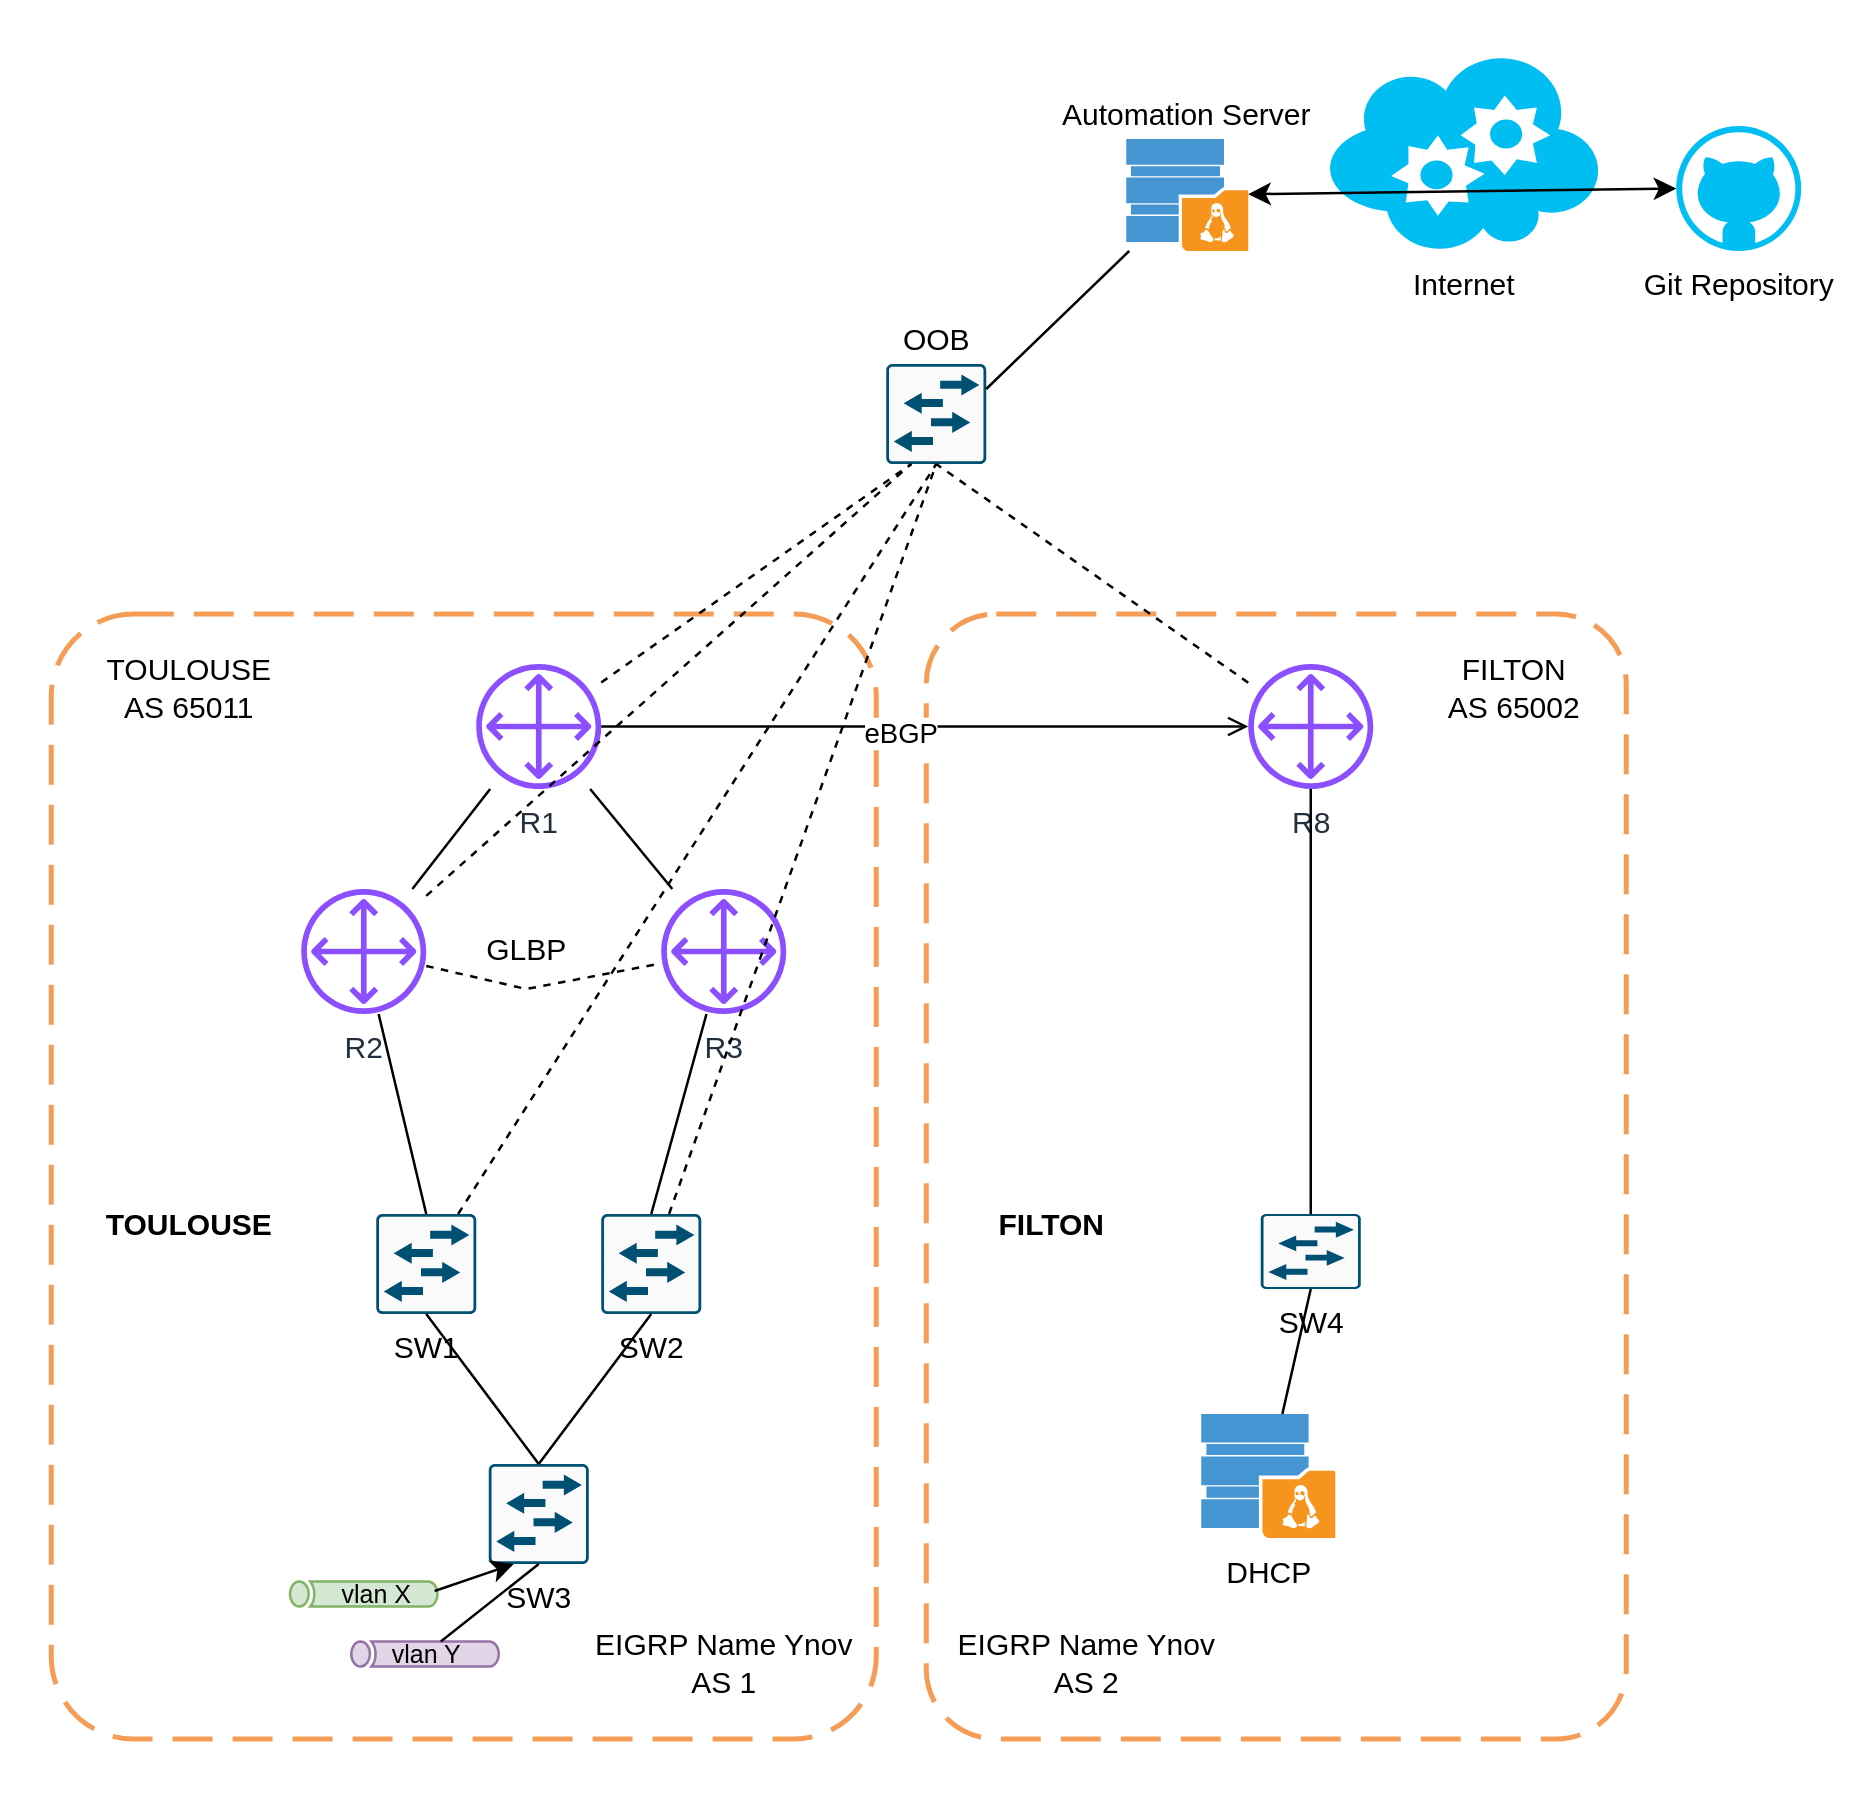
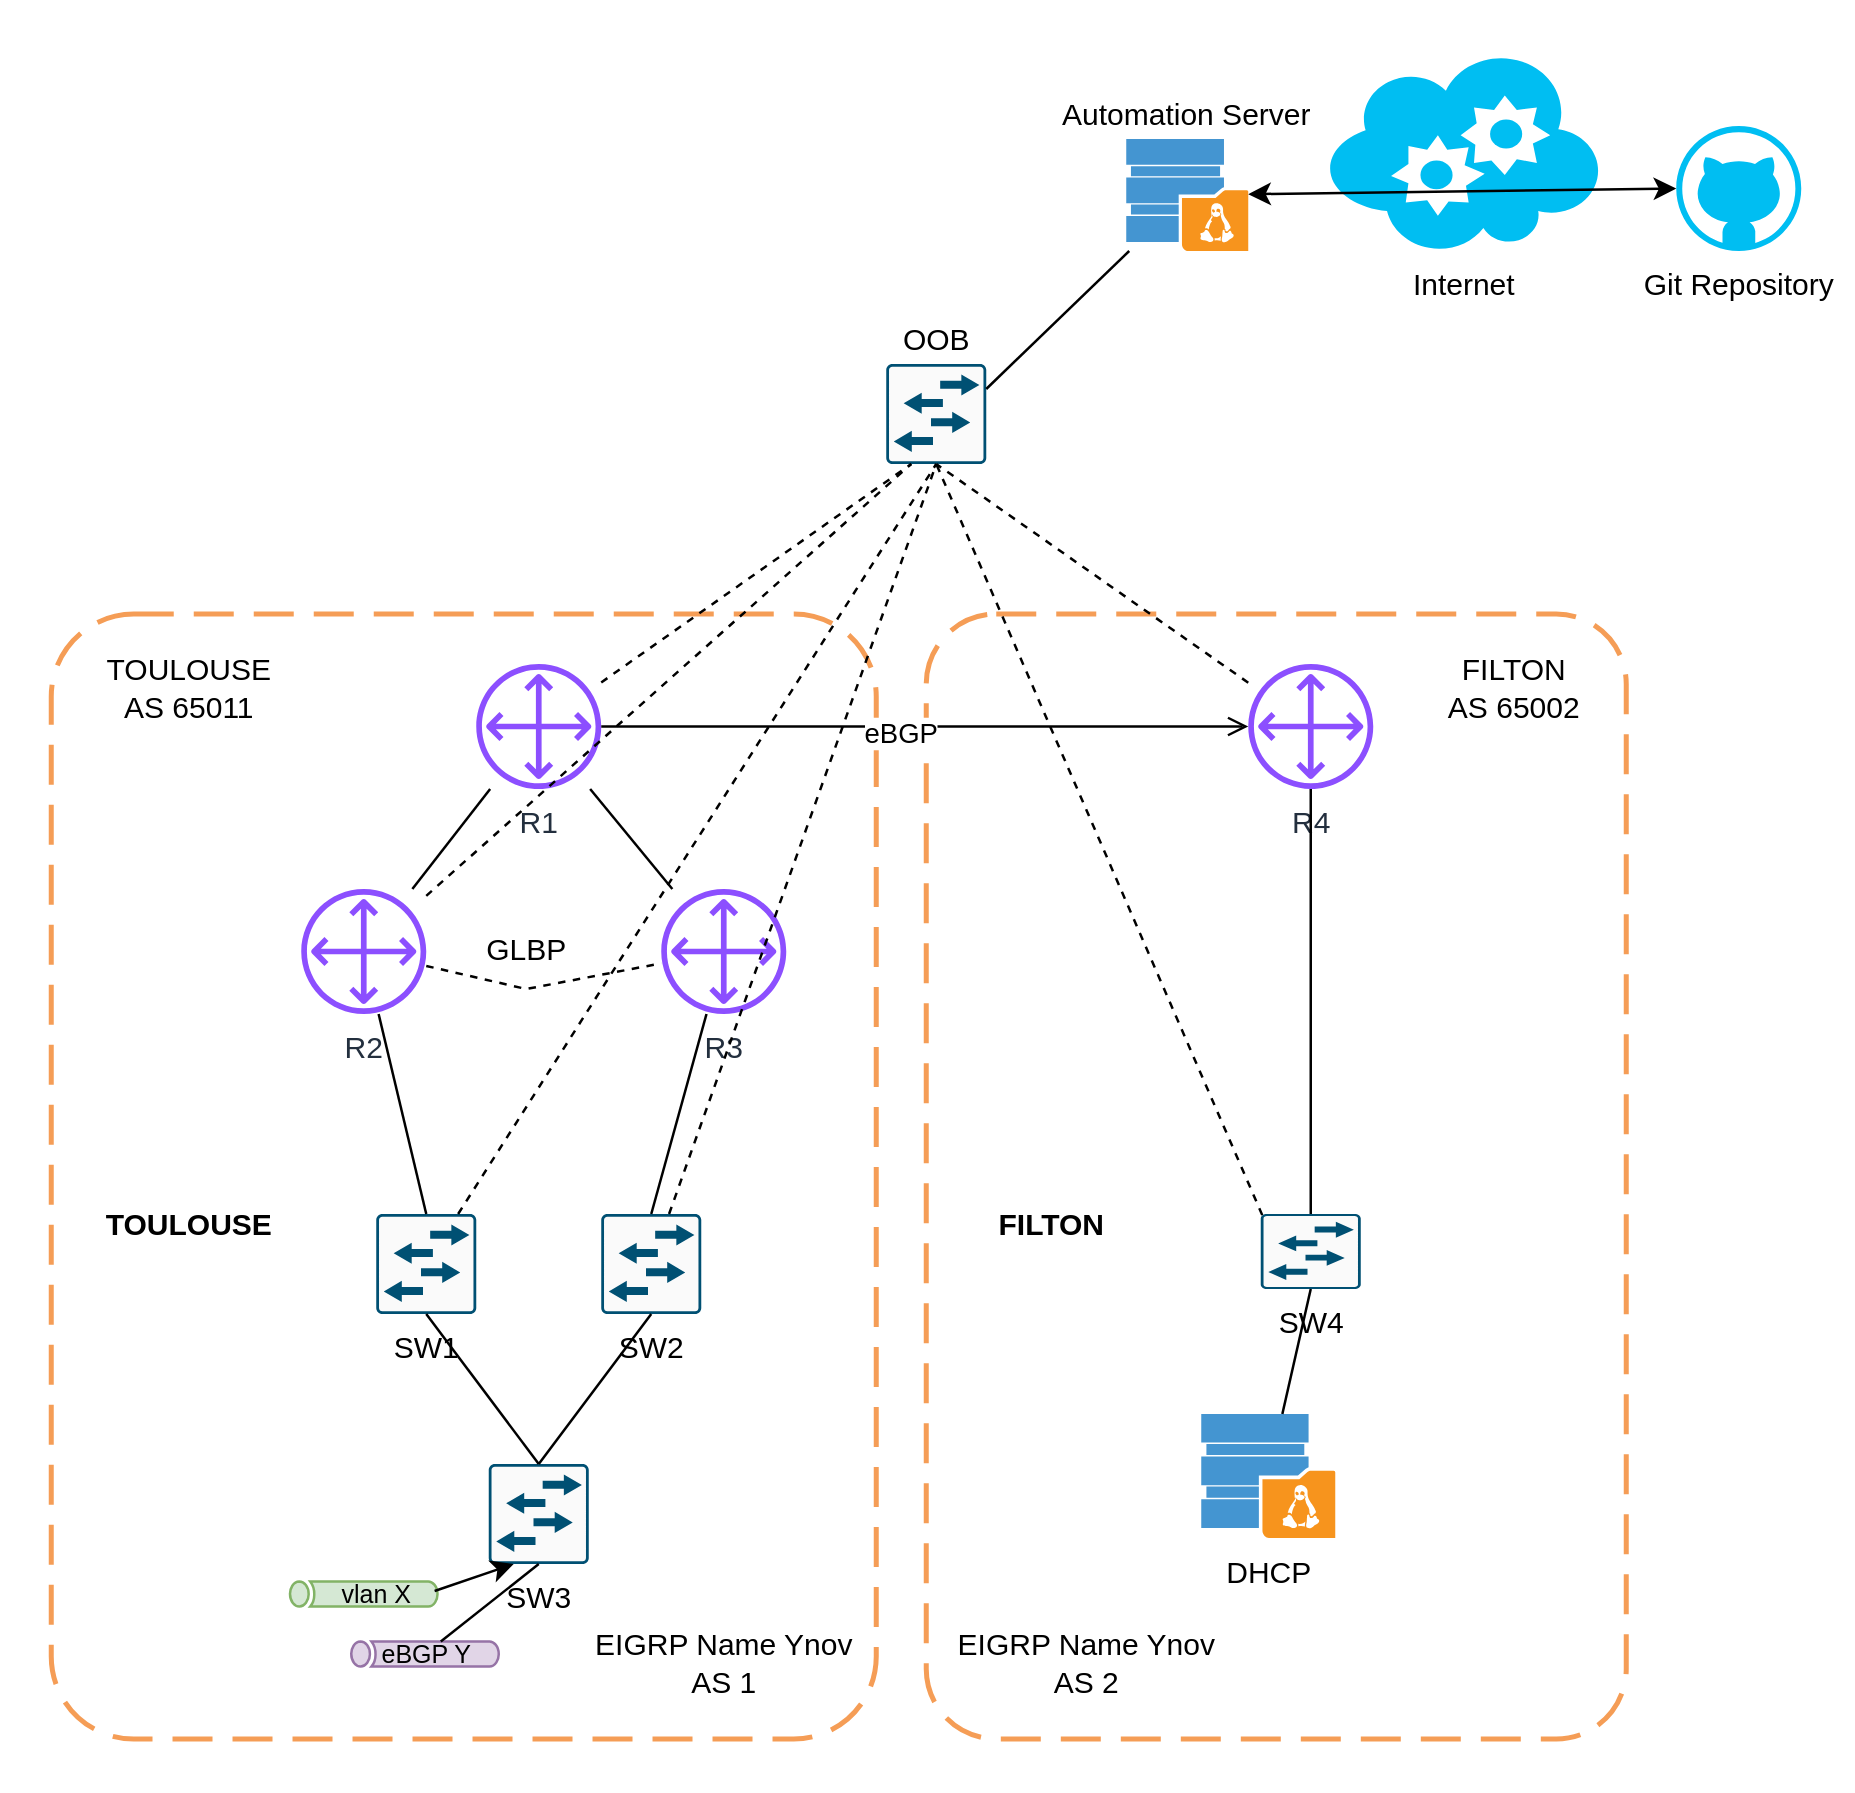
(1313, 824) -> (1313, 824)
none -> (1157, 973)
(428, 1654) -> (428, 1654)
